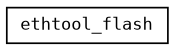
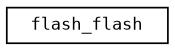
(87, 25) -> (87, 25)
